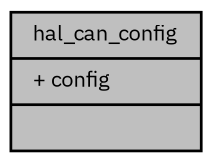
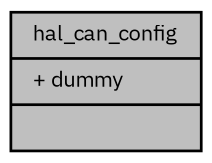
(72, 80) -> (79, 80)
